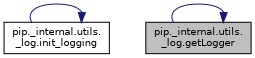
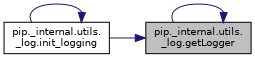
none -> (122, 38)
